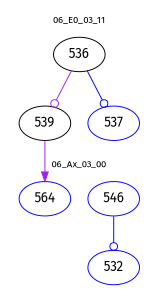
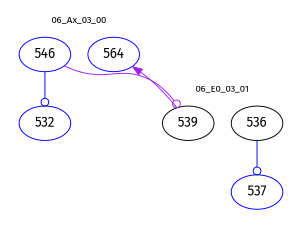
(79, 21) -> (223, 89)
(64, 85) -> (123, 73)
